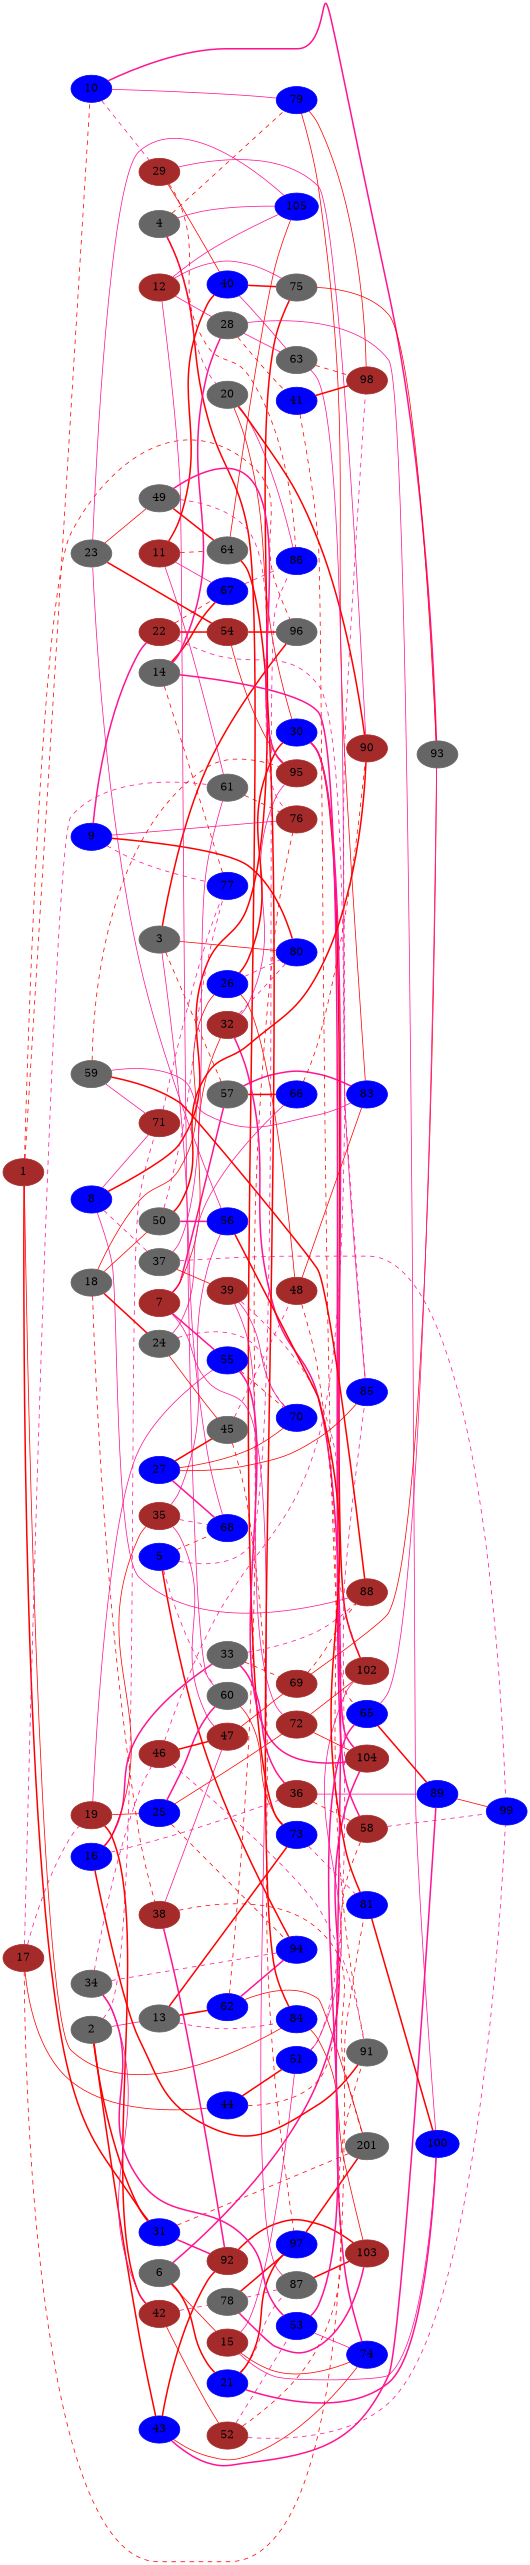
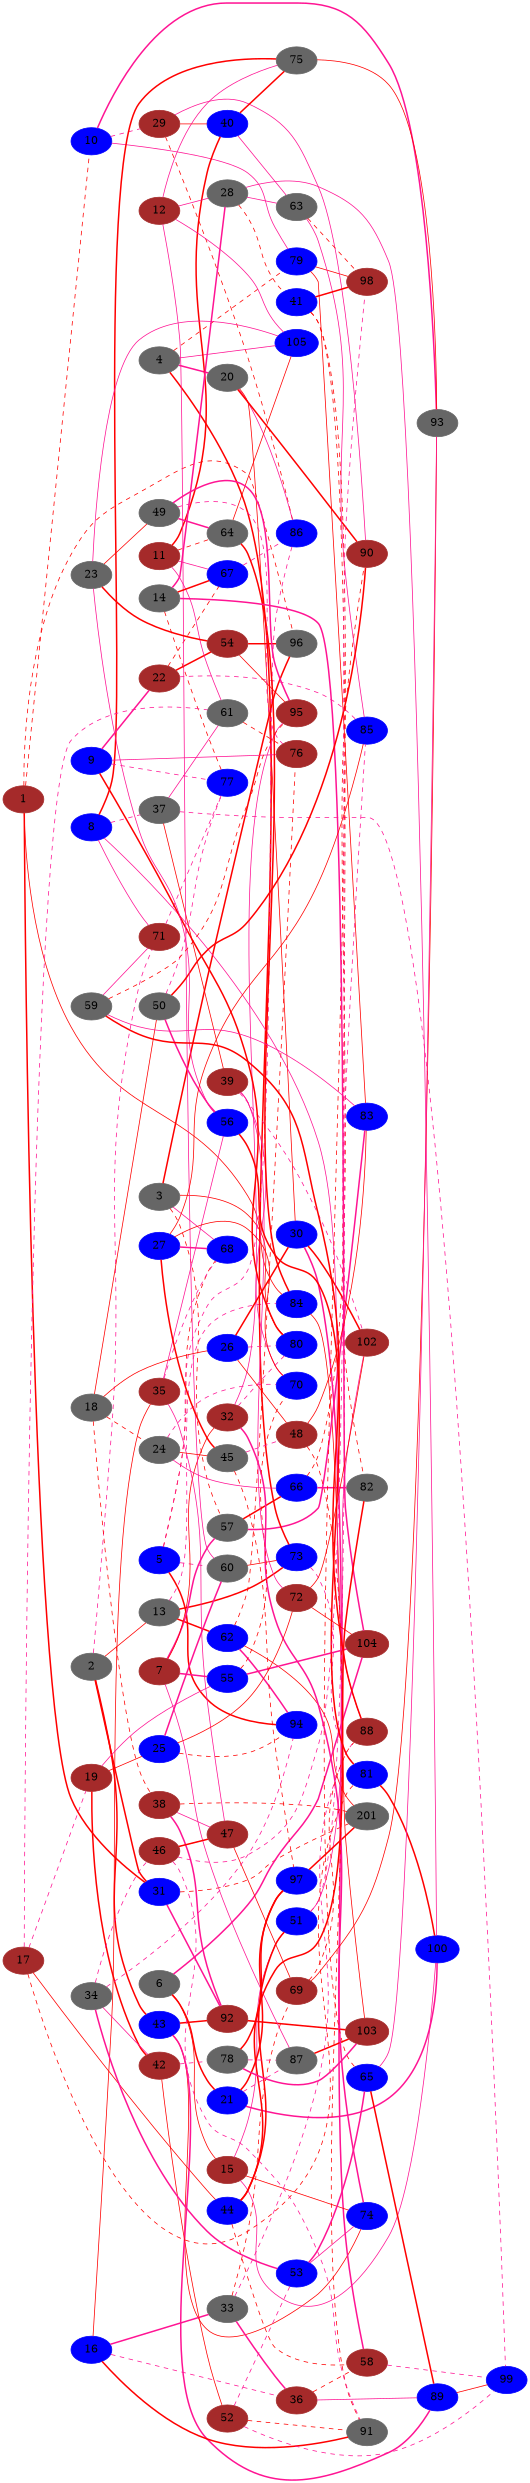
(190, 311) -> (193, 369)
(193, 524) -> (194, 523)
(125, 1313) -> (125, 1429)
none -> (367, 1488)
(125, 2024) -> (125, 1640)
